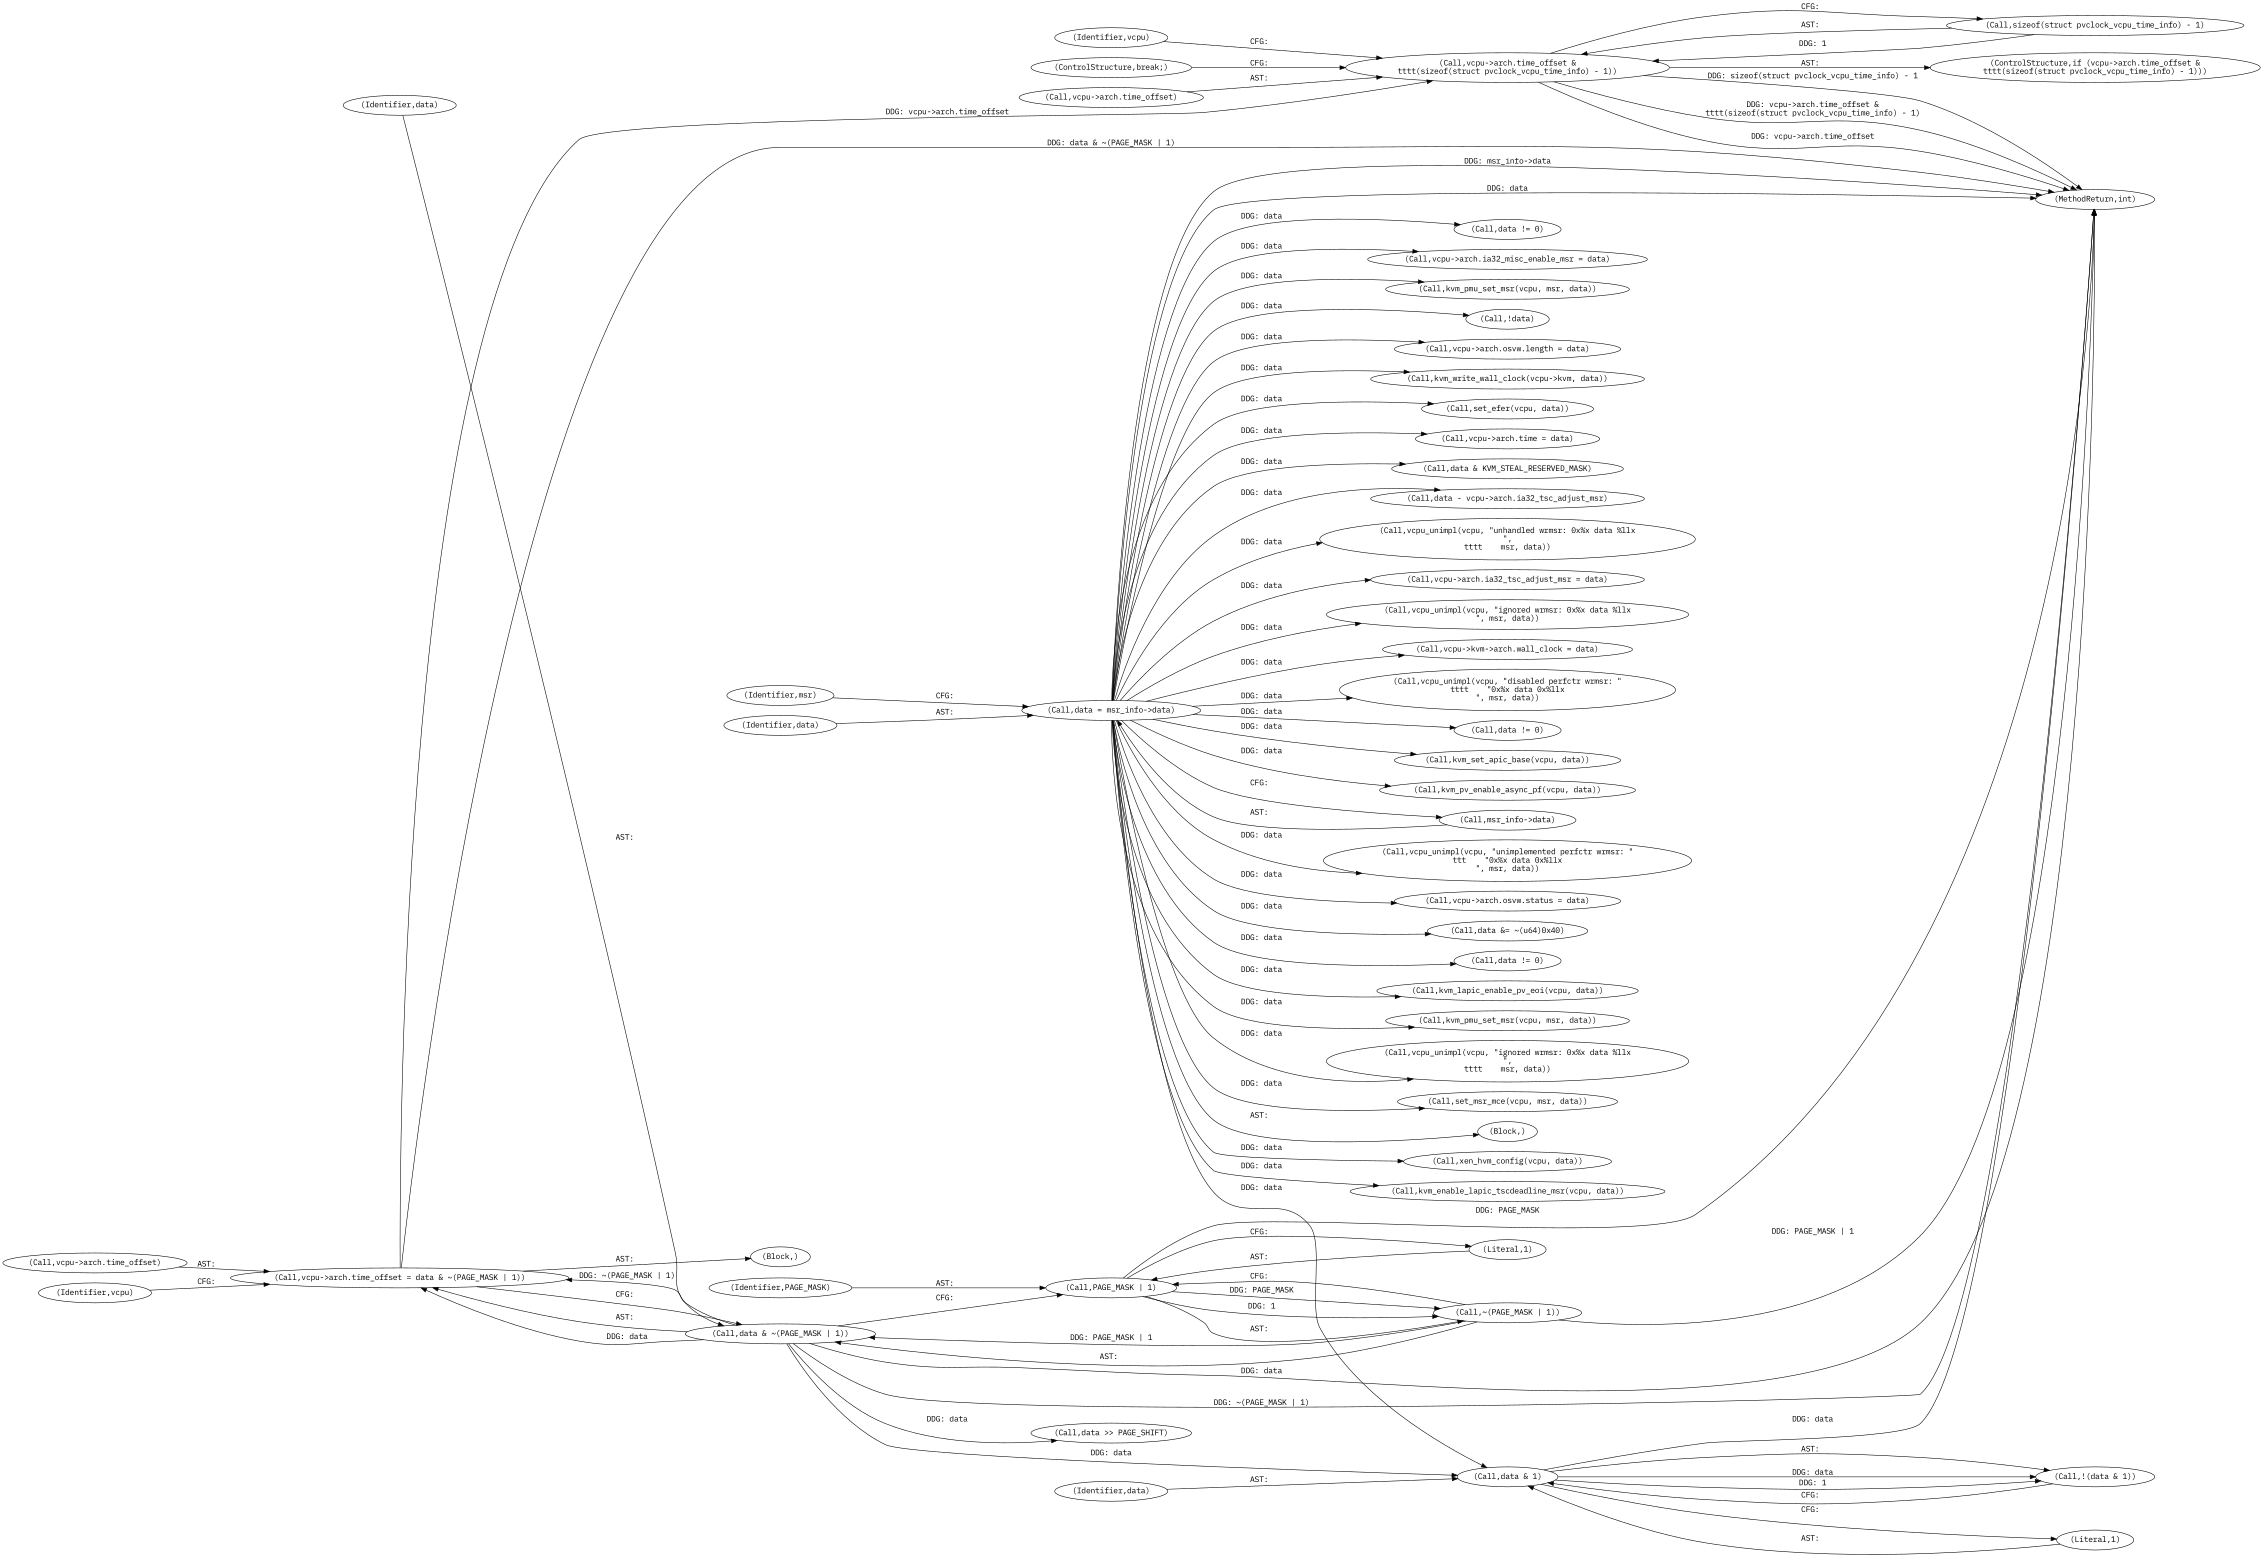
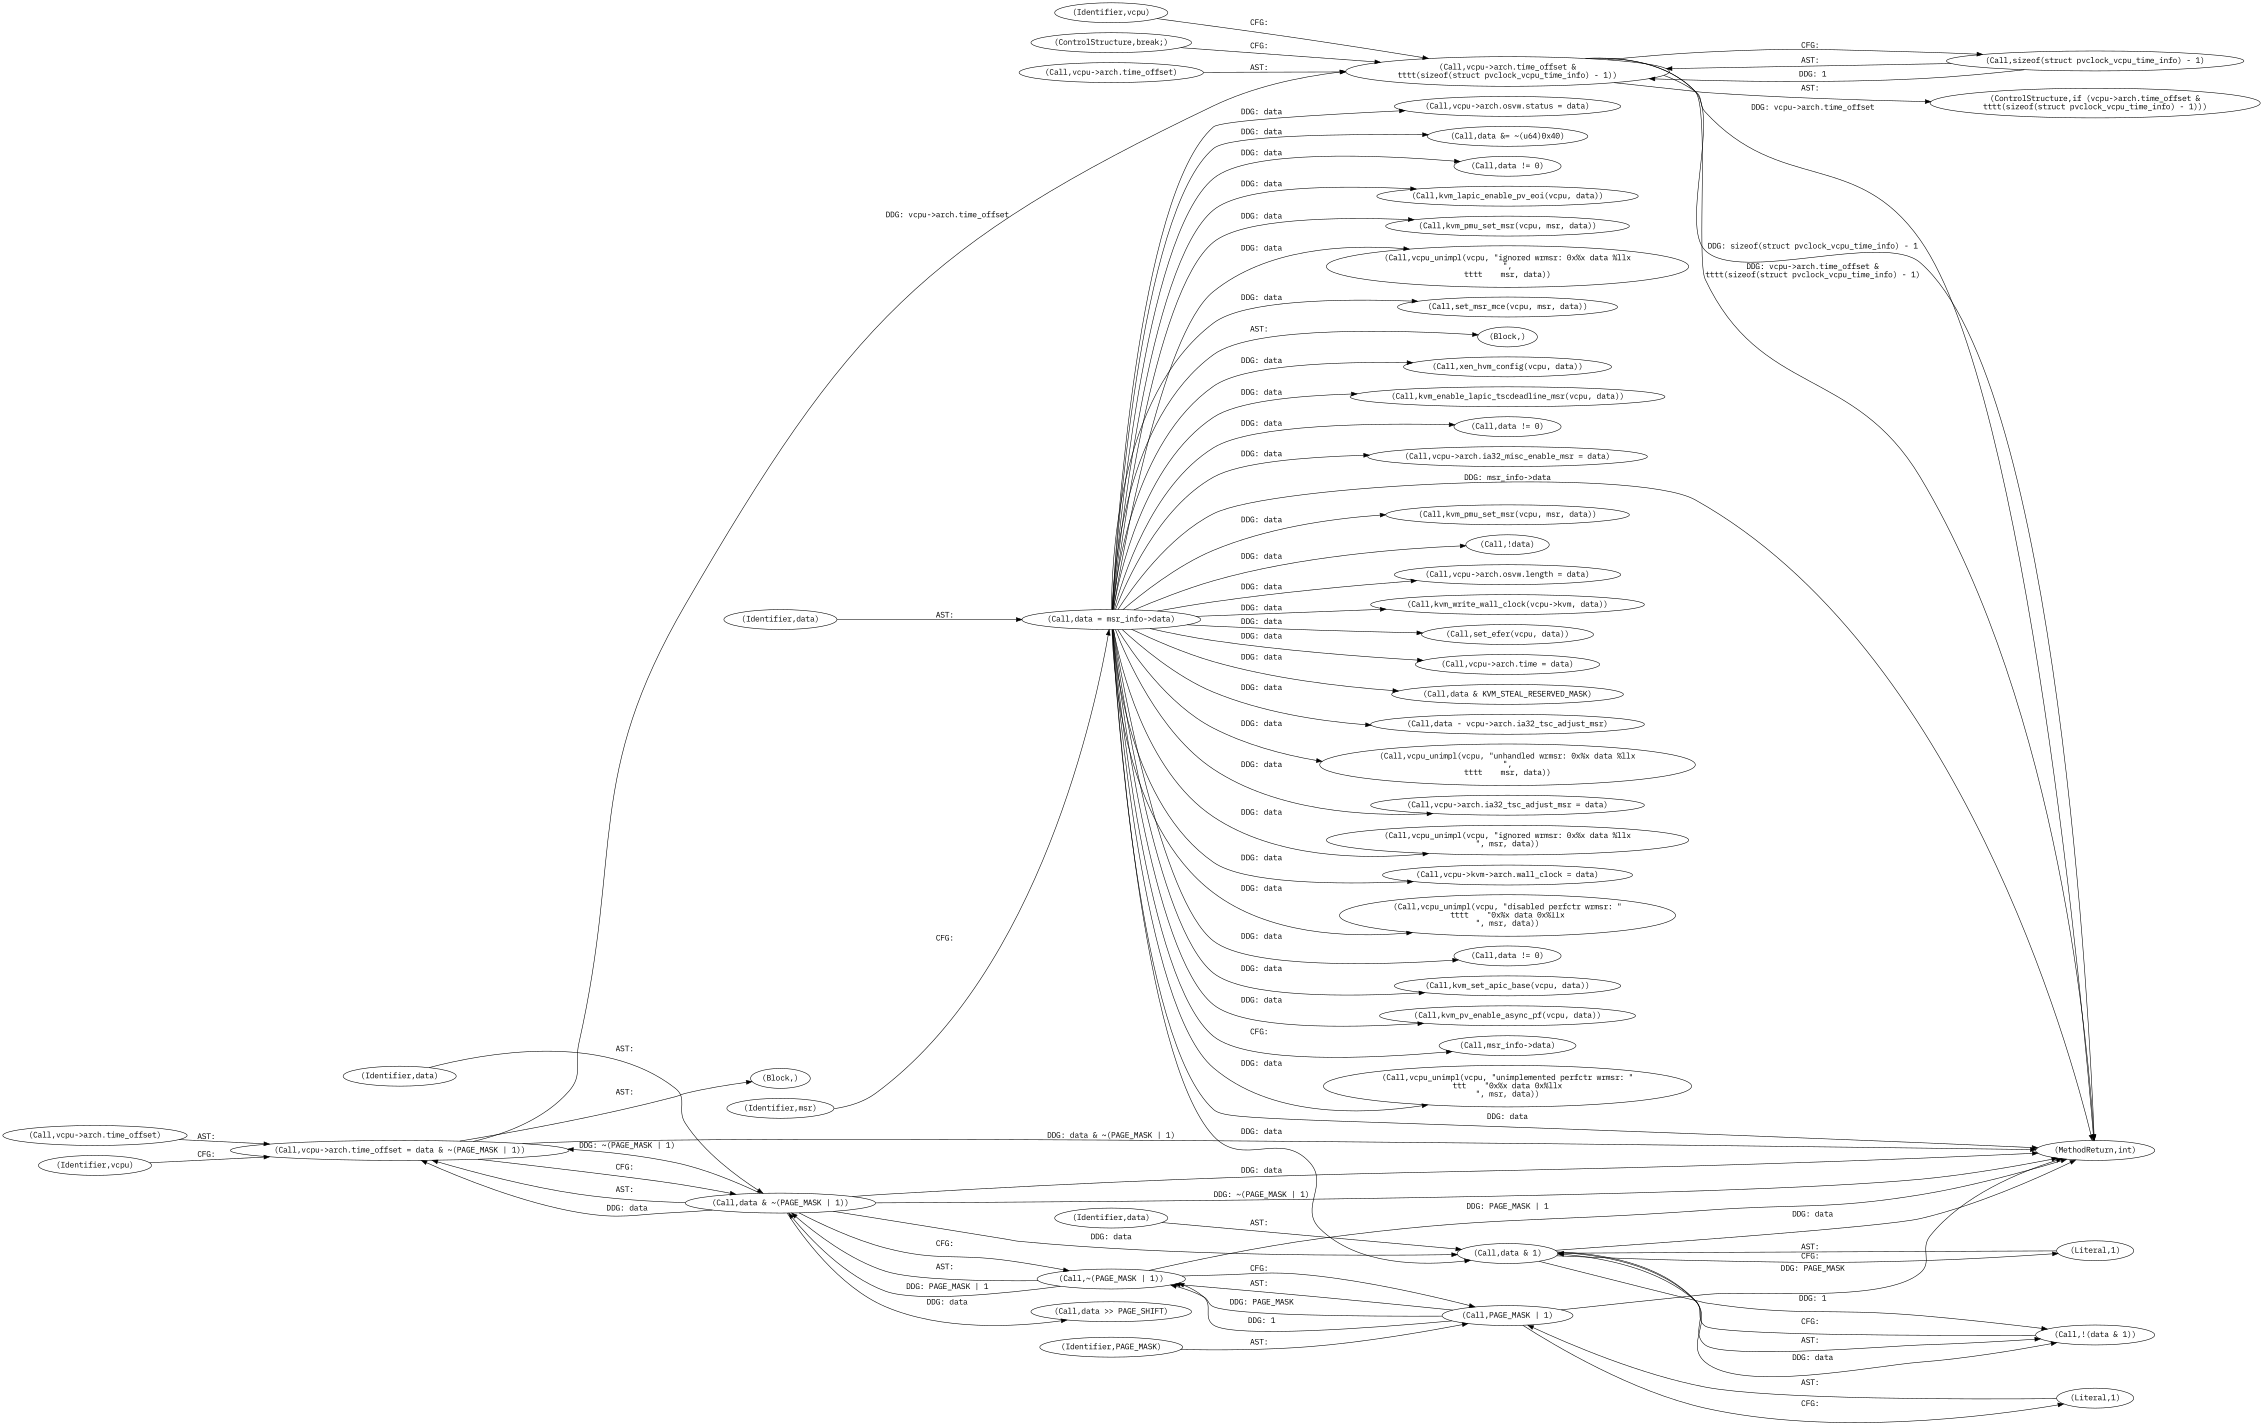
(1264, 827) -> none
(948, 1311) -> (928, 1256)
